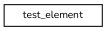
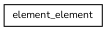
(53, 16) -> (53, 16)
